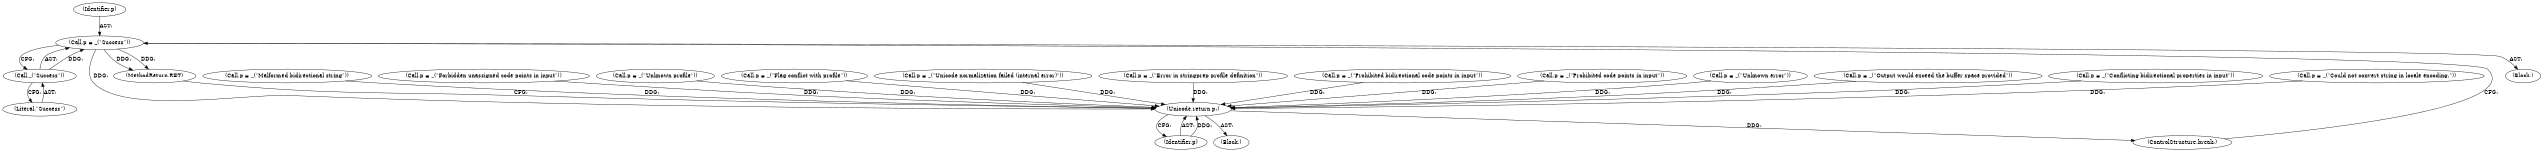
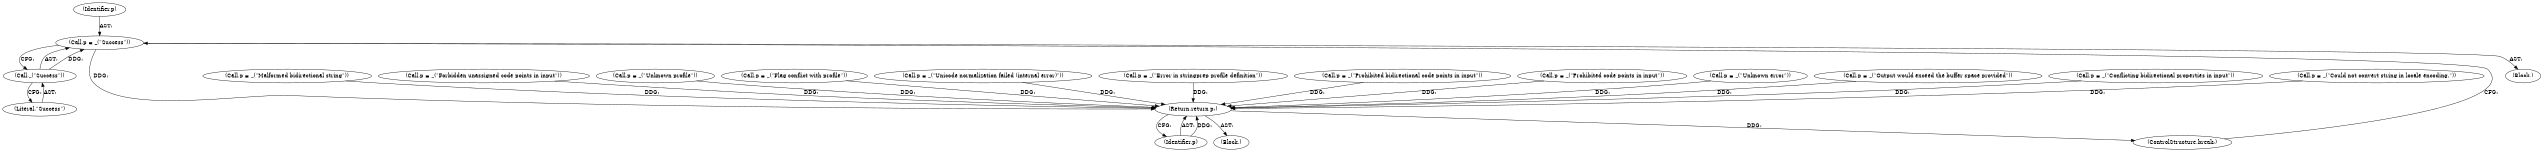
(155, 76) -> none
(1193, 109) -> (1193, 109)
